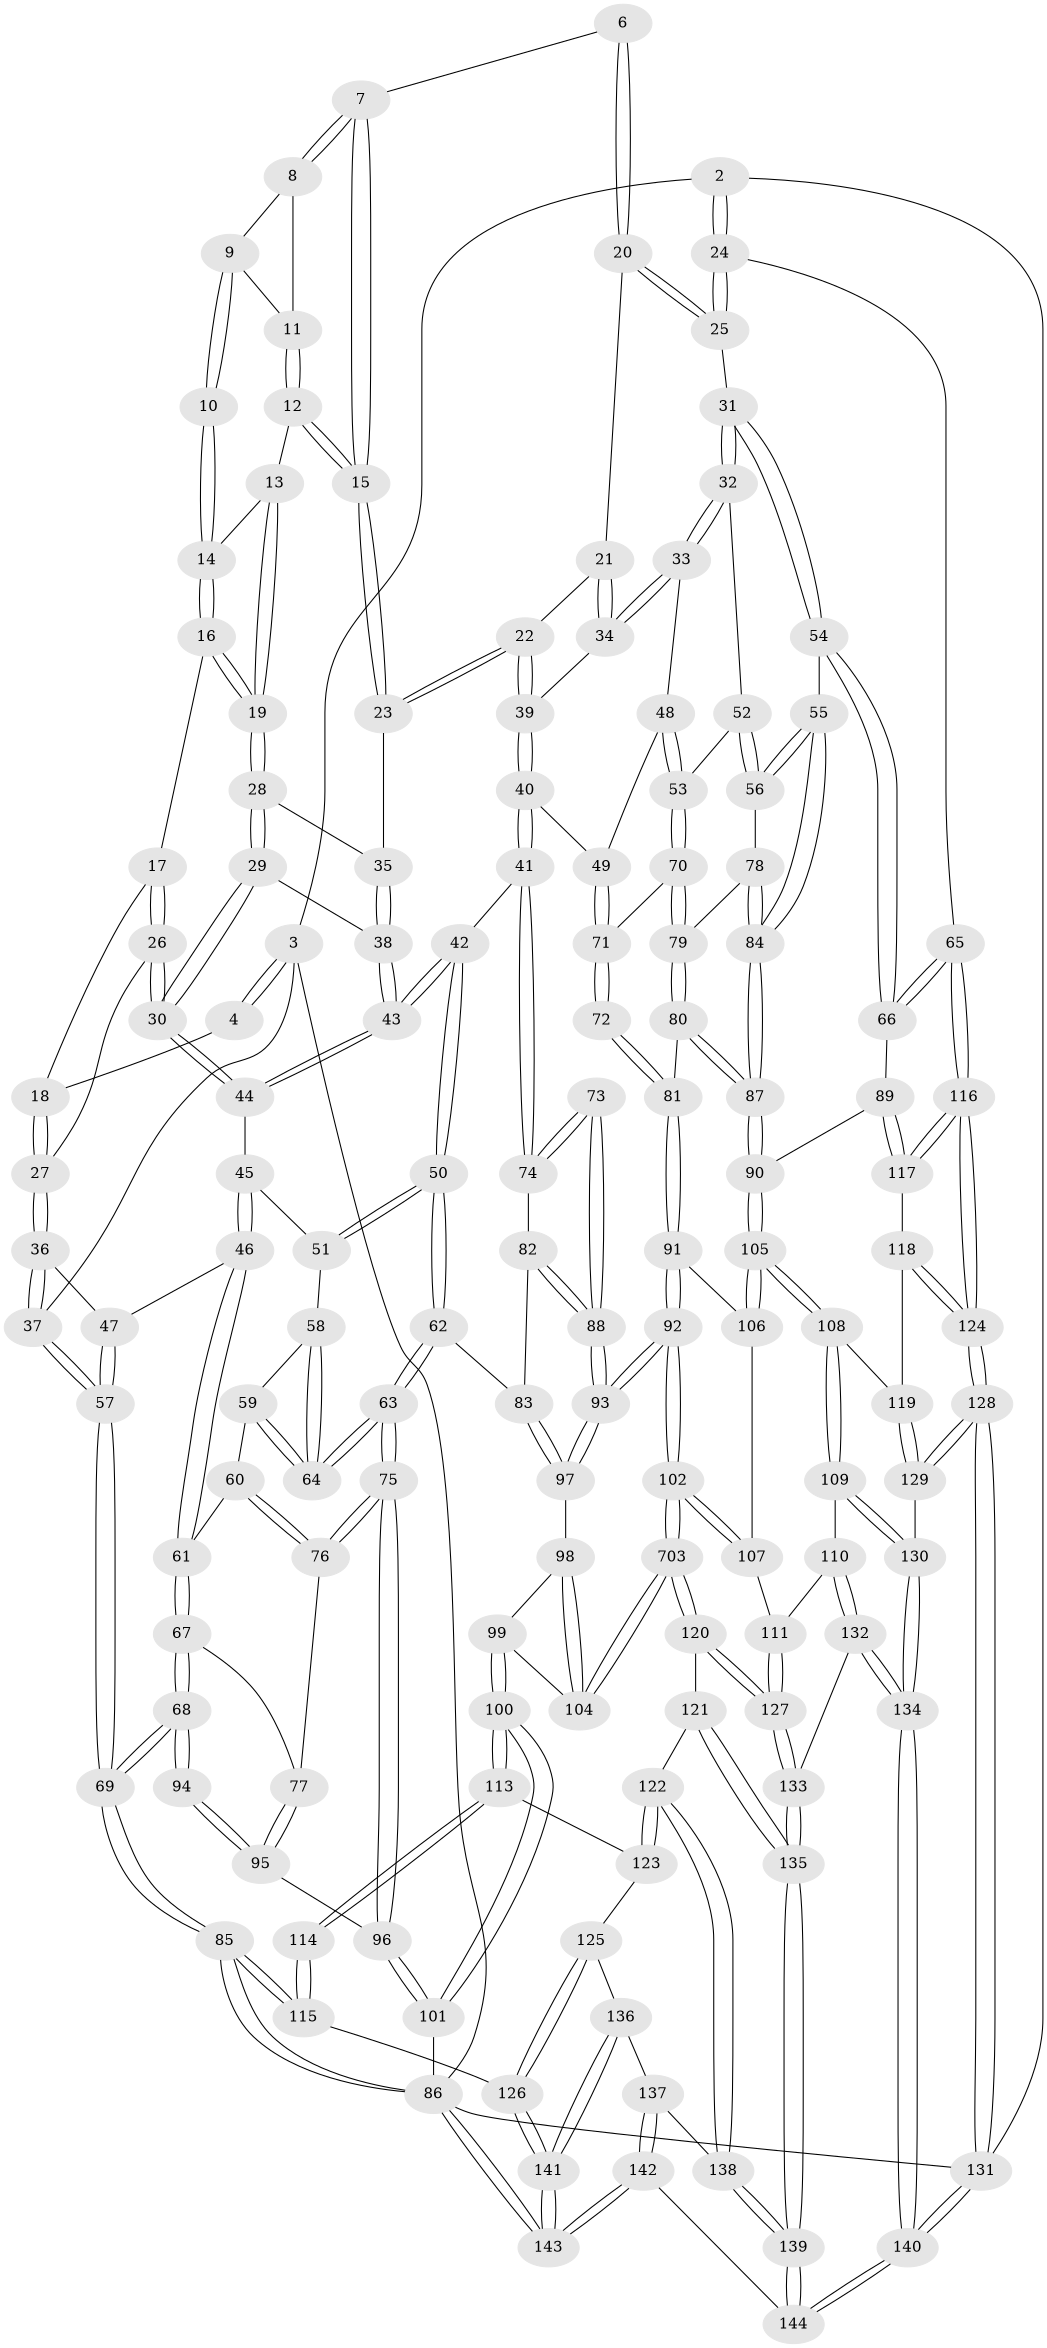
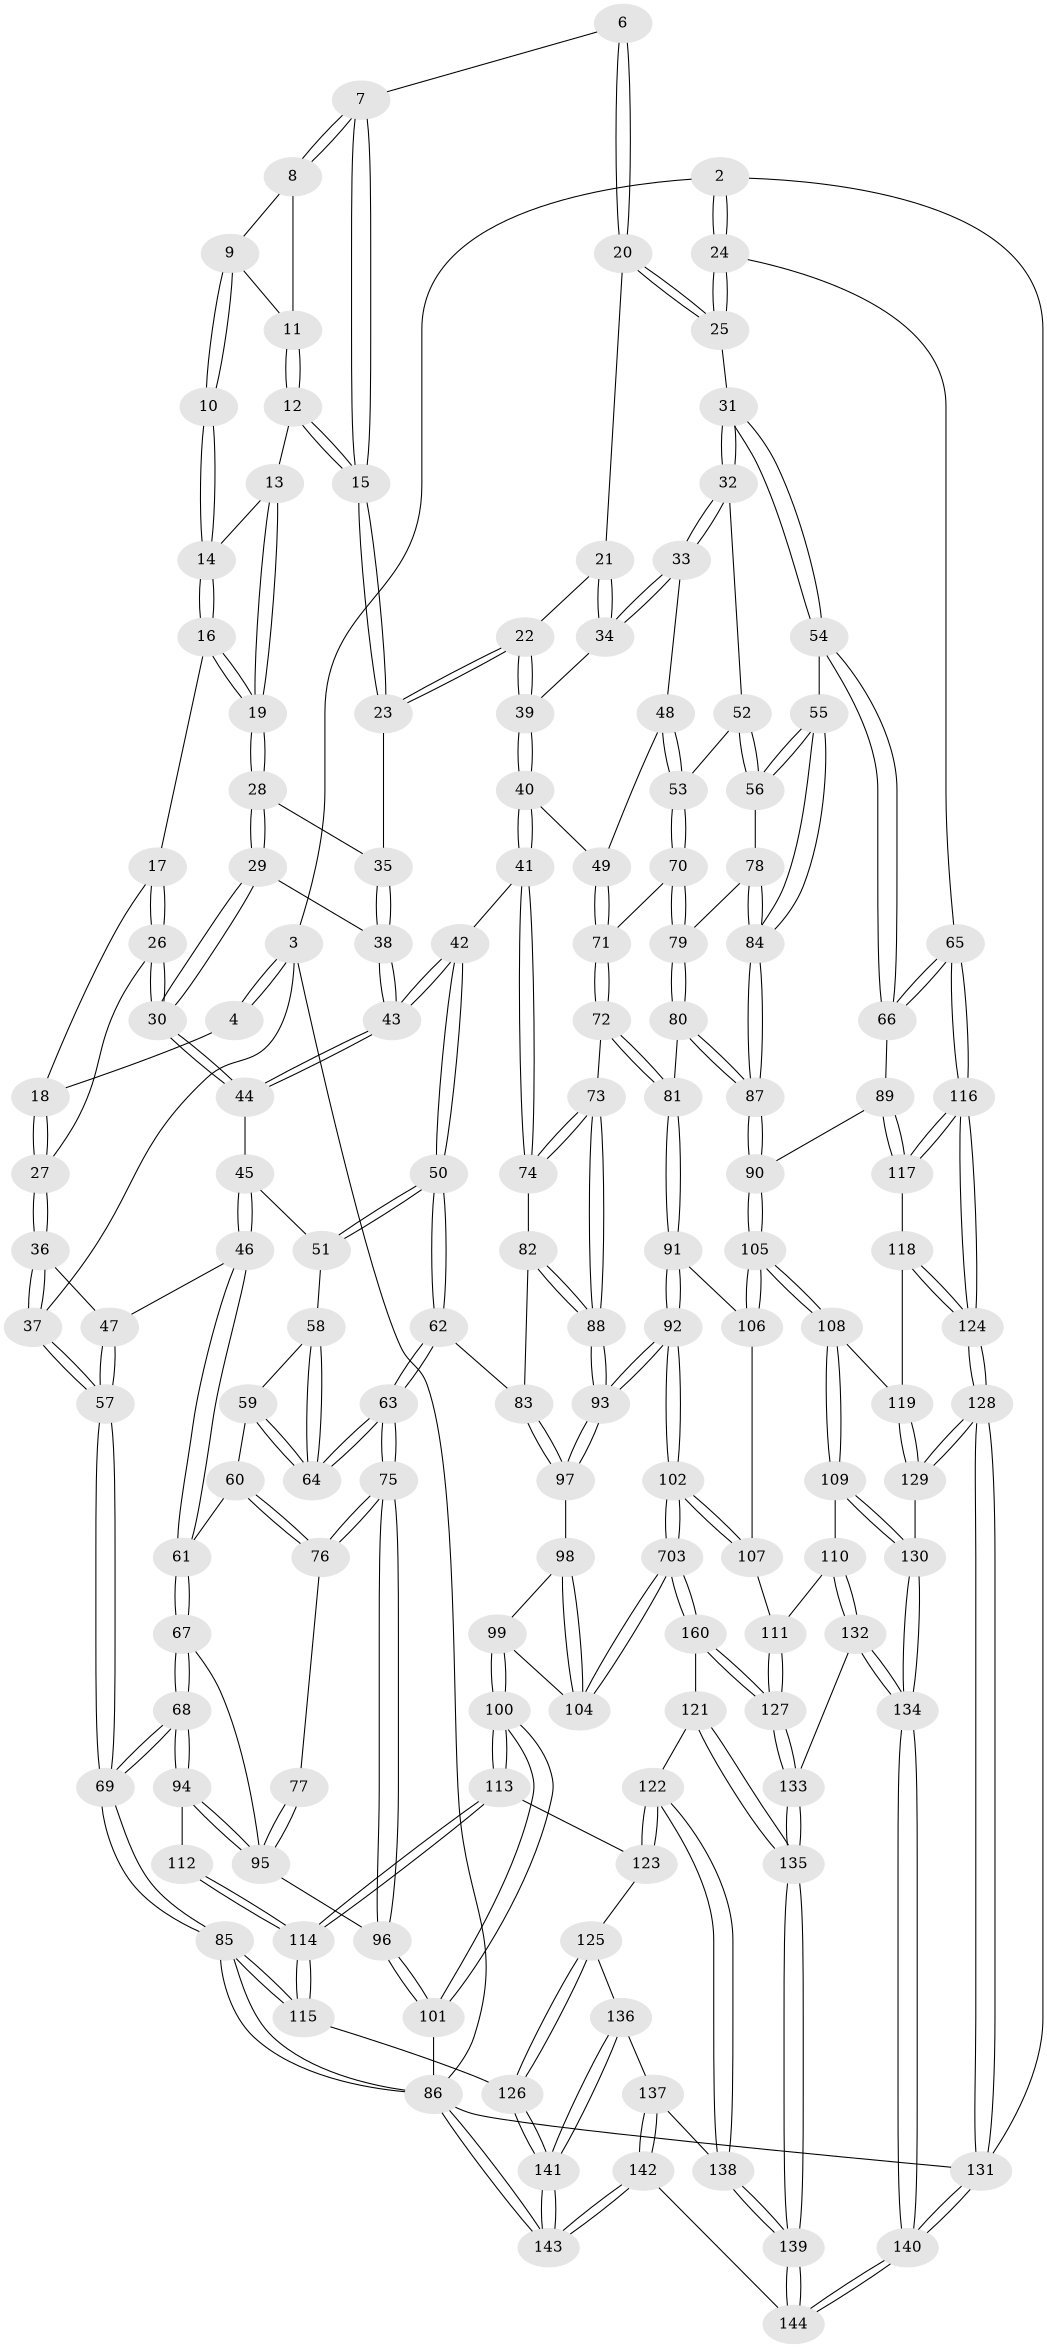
none -> (599, 1059)
(696, 1634) -> (696, 1634)
(261, 1699) -> (239, 1744)
none -> (182, 1864)
